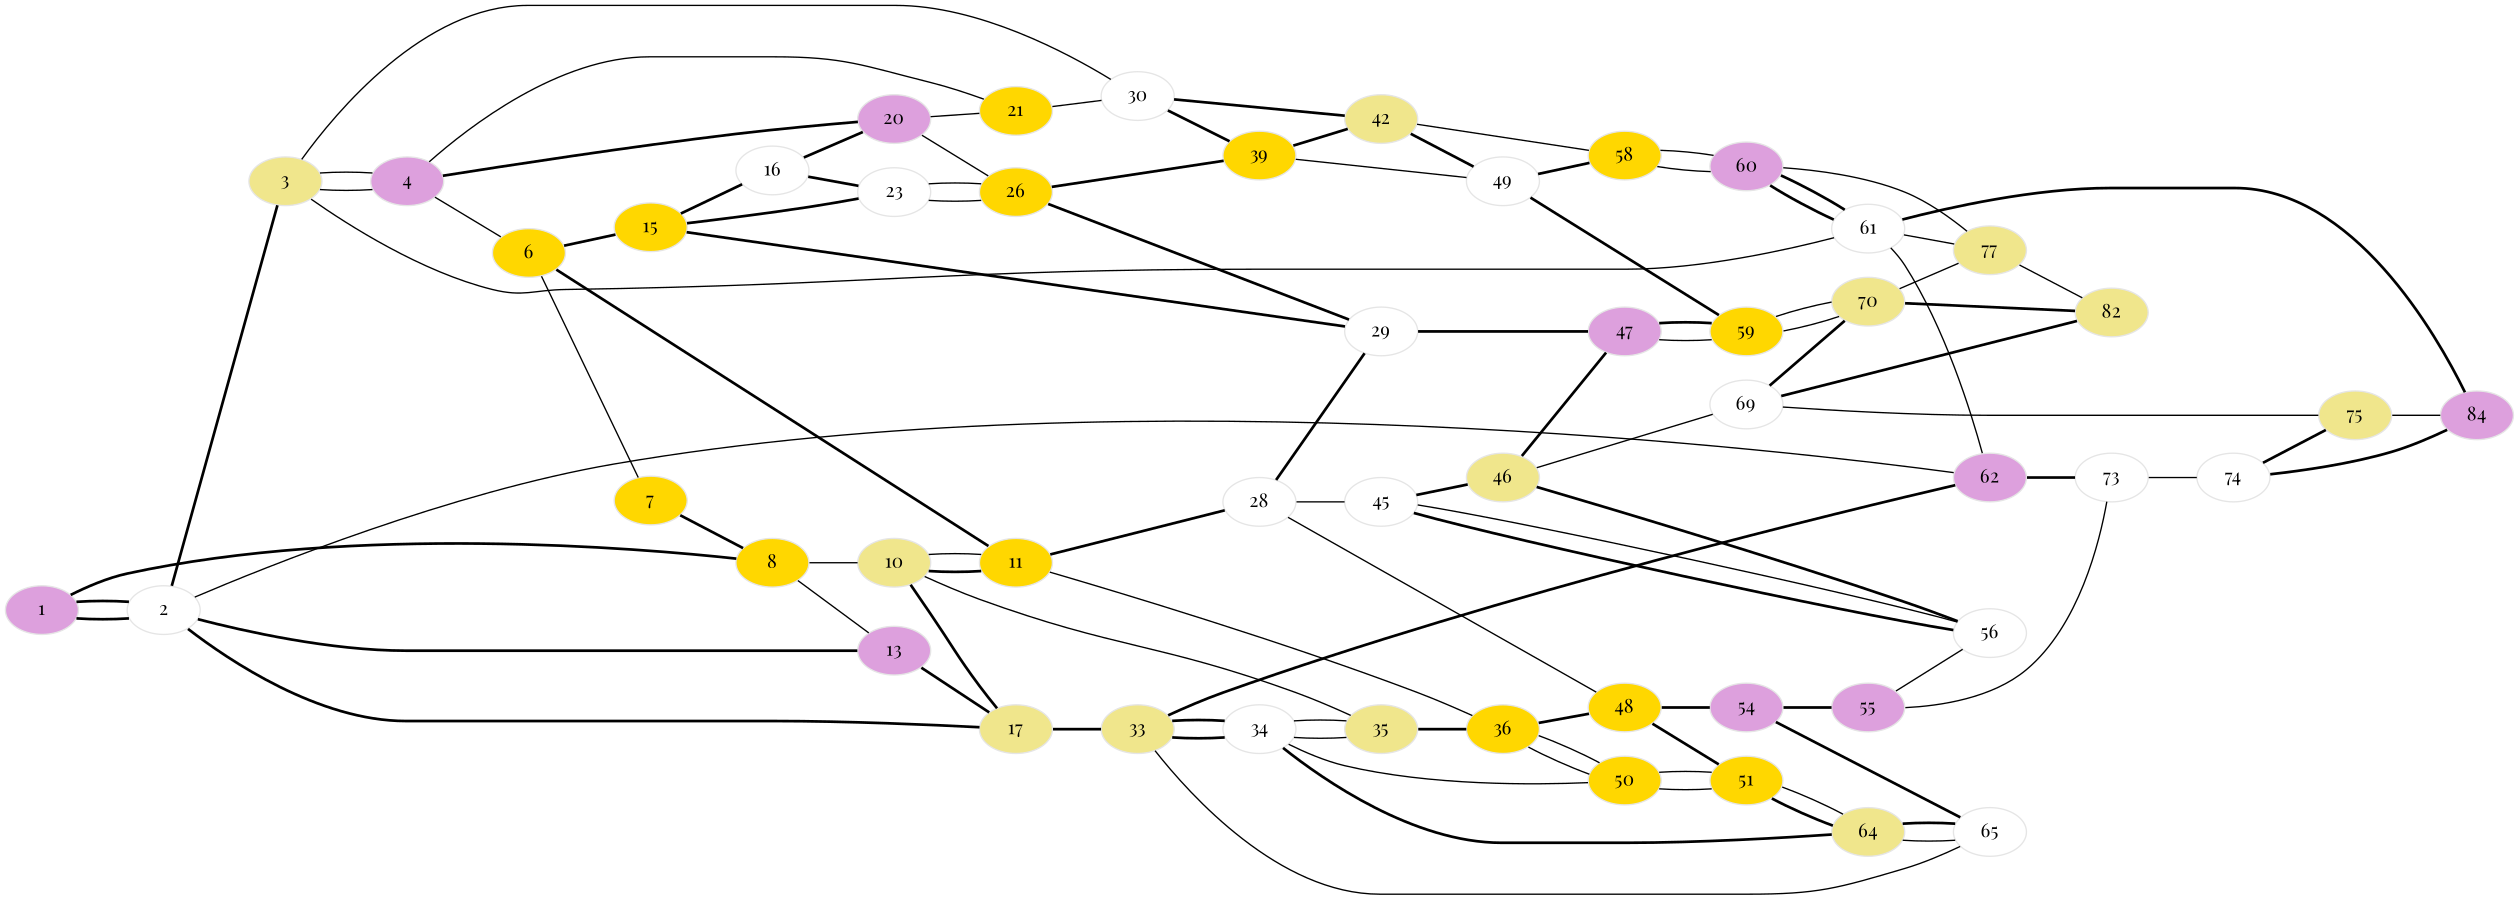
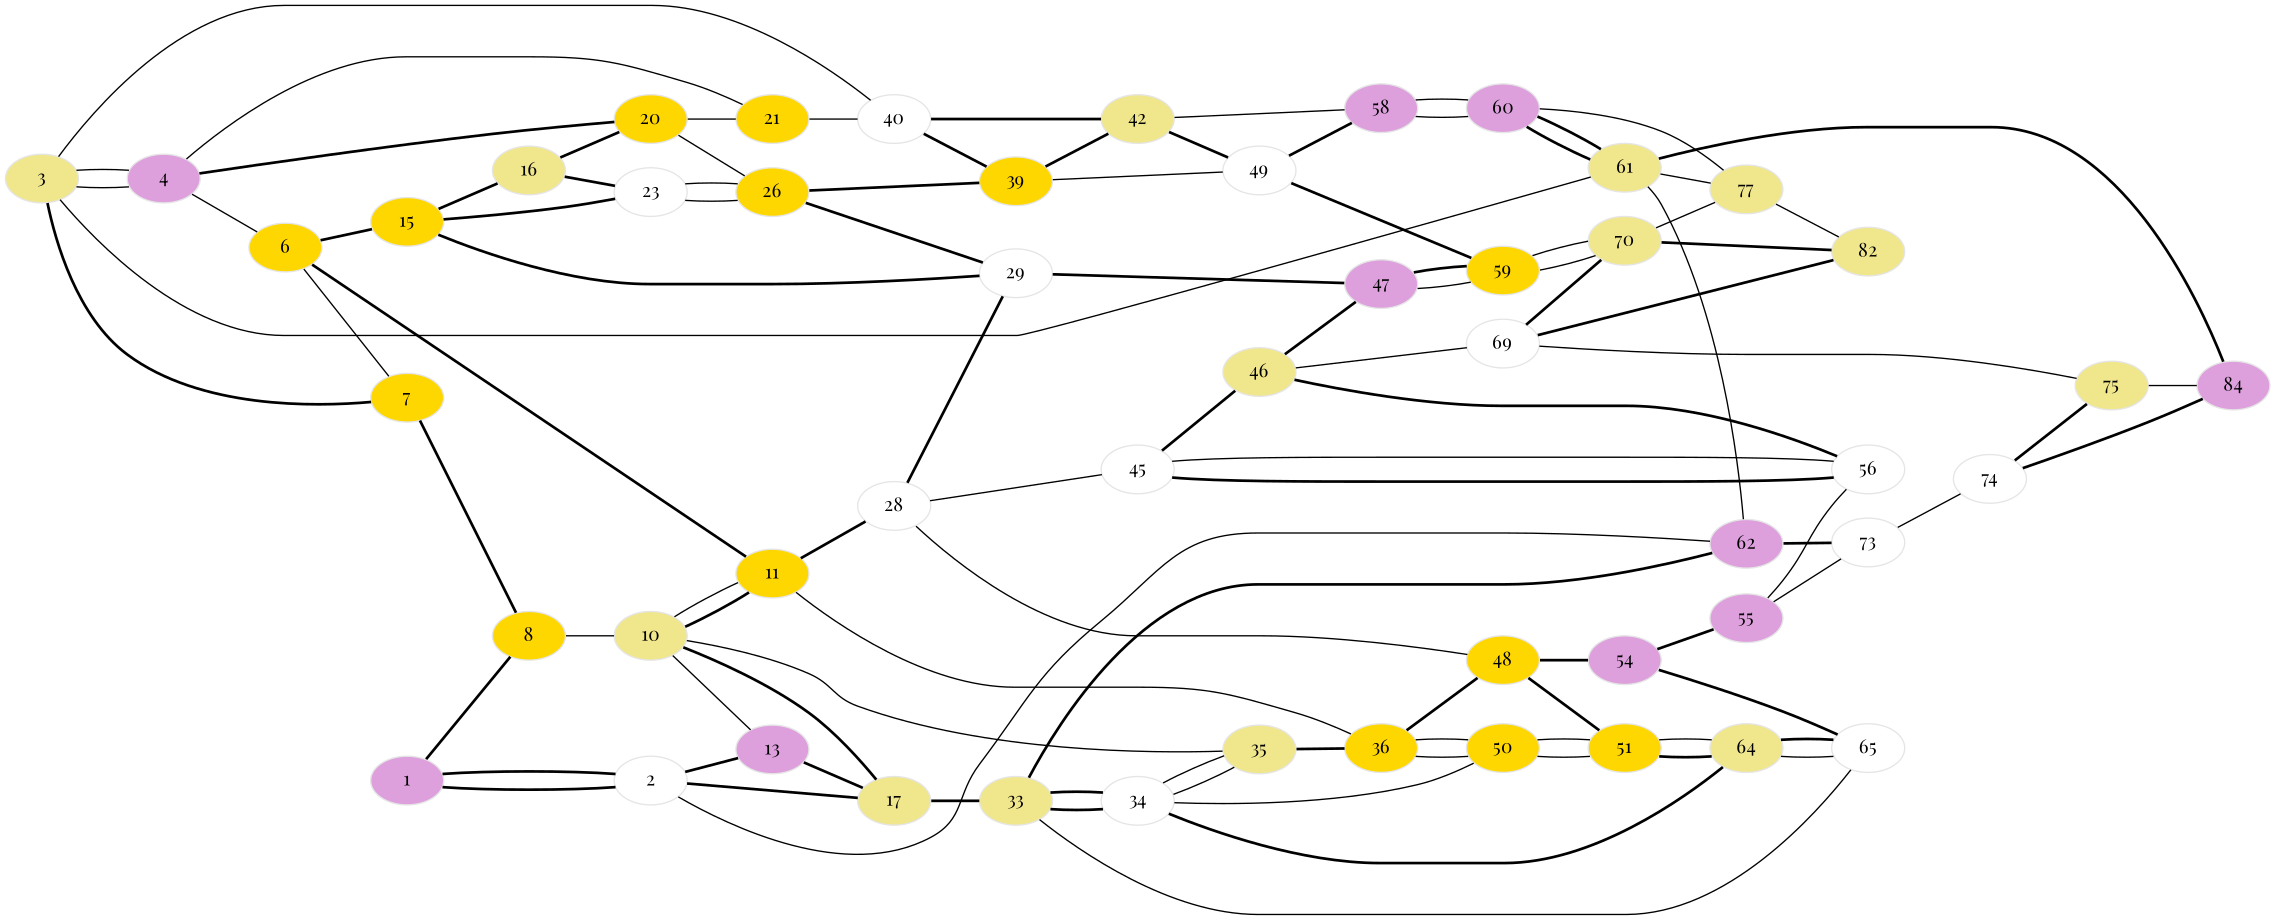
(1138, 96) -> (894, 119)
(894, 119) -> (651, 119)
(1625, 156) -> (1381, 108)
(772, 170) -> (529, 170)
(1868, 229) -> (1625, 168)
(225, 396) -> (161, 374)
(833, 607) -> (712, 693)
